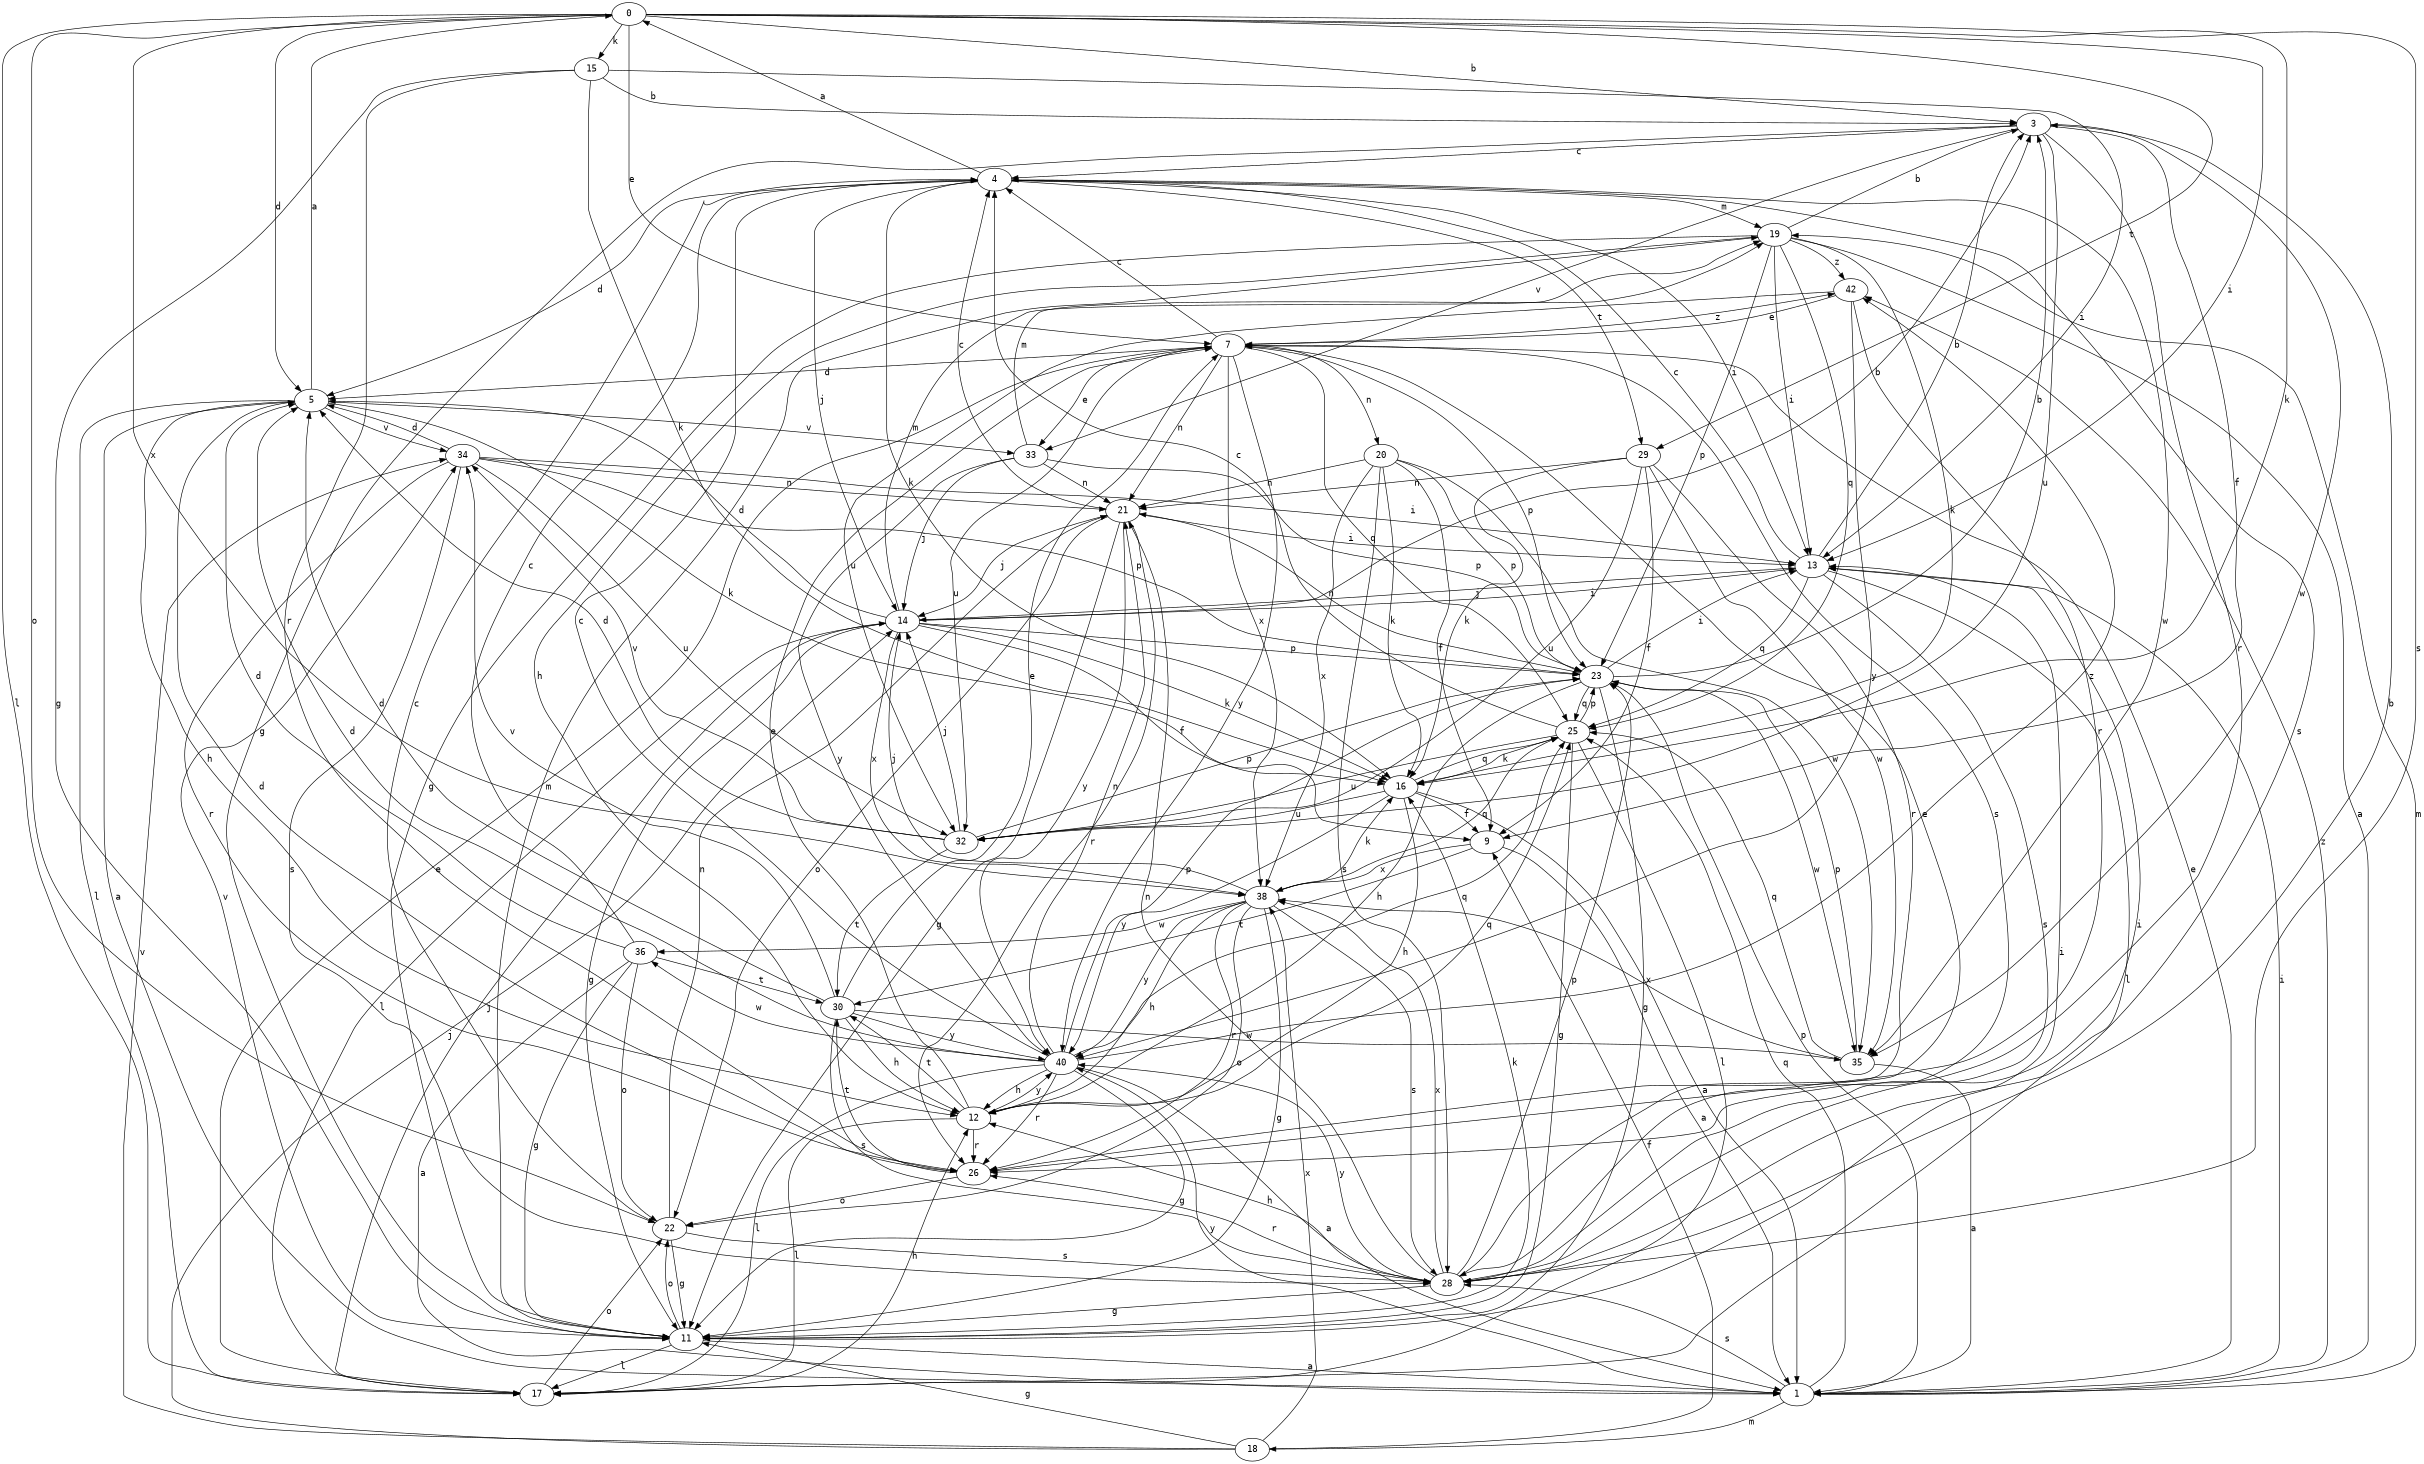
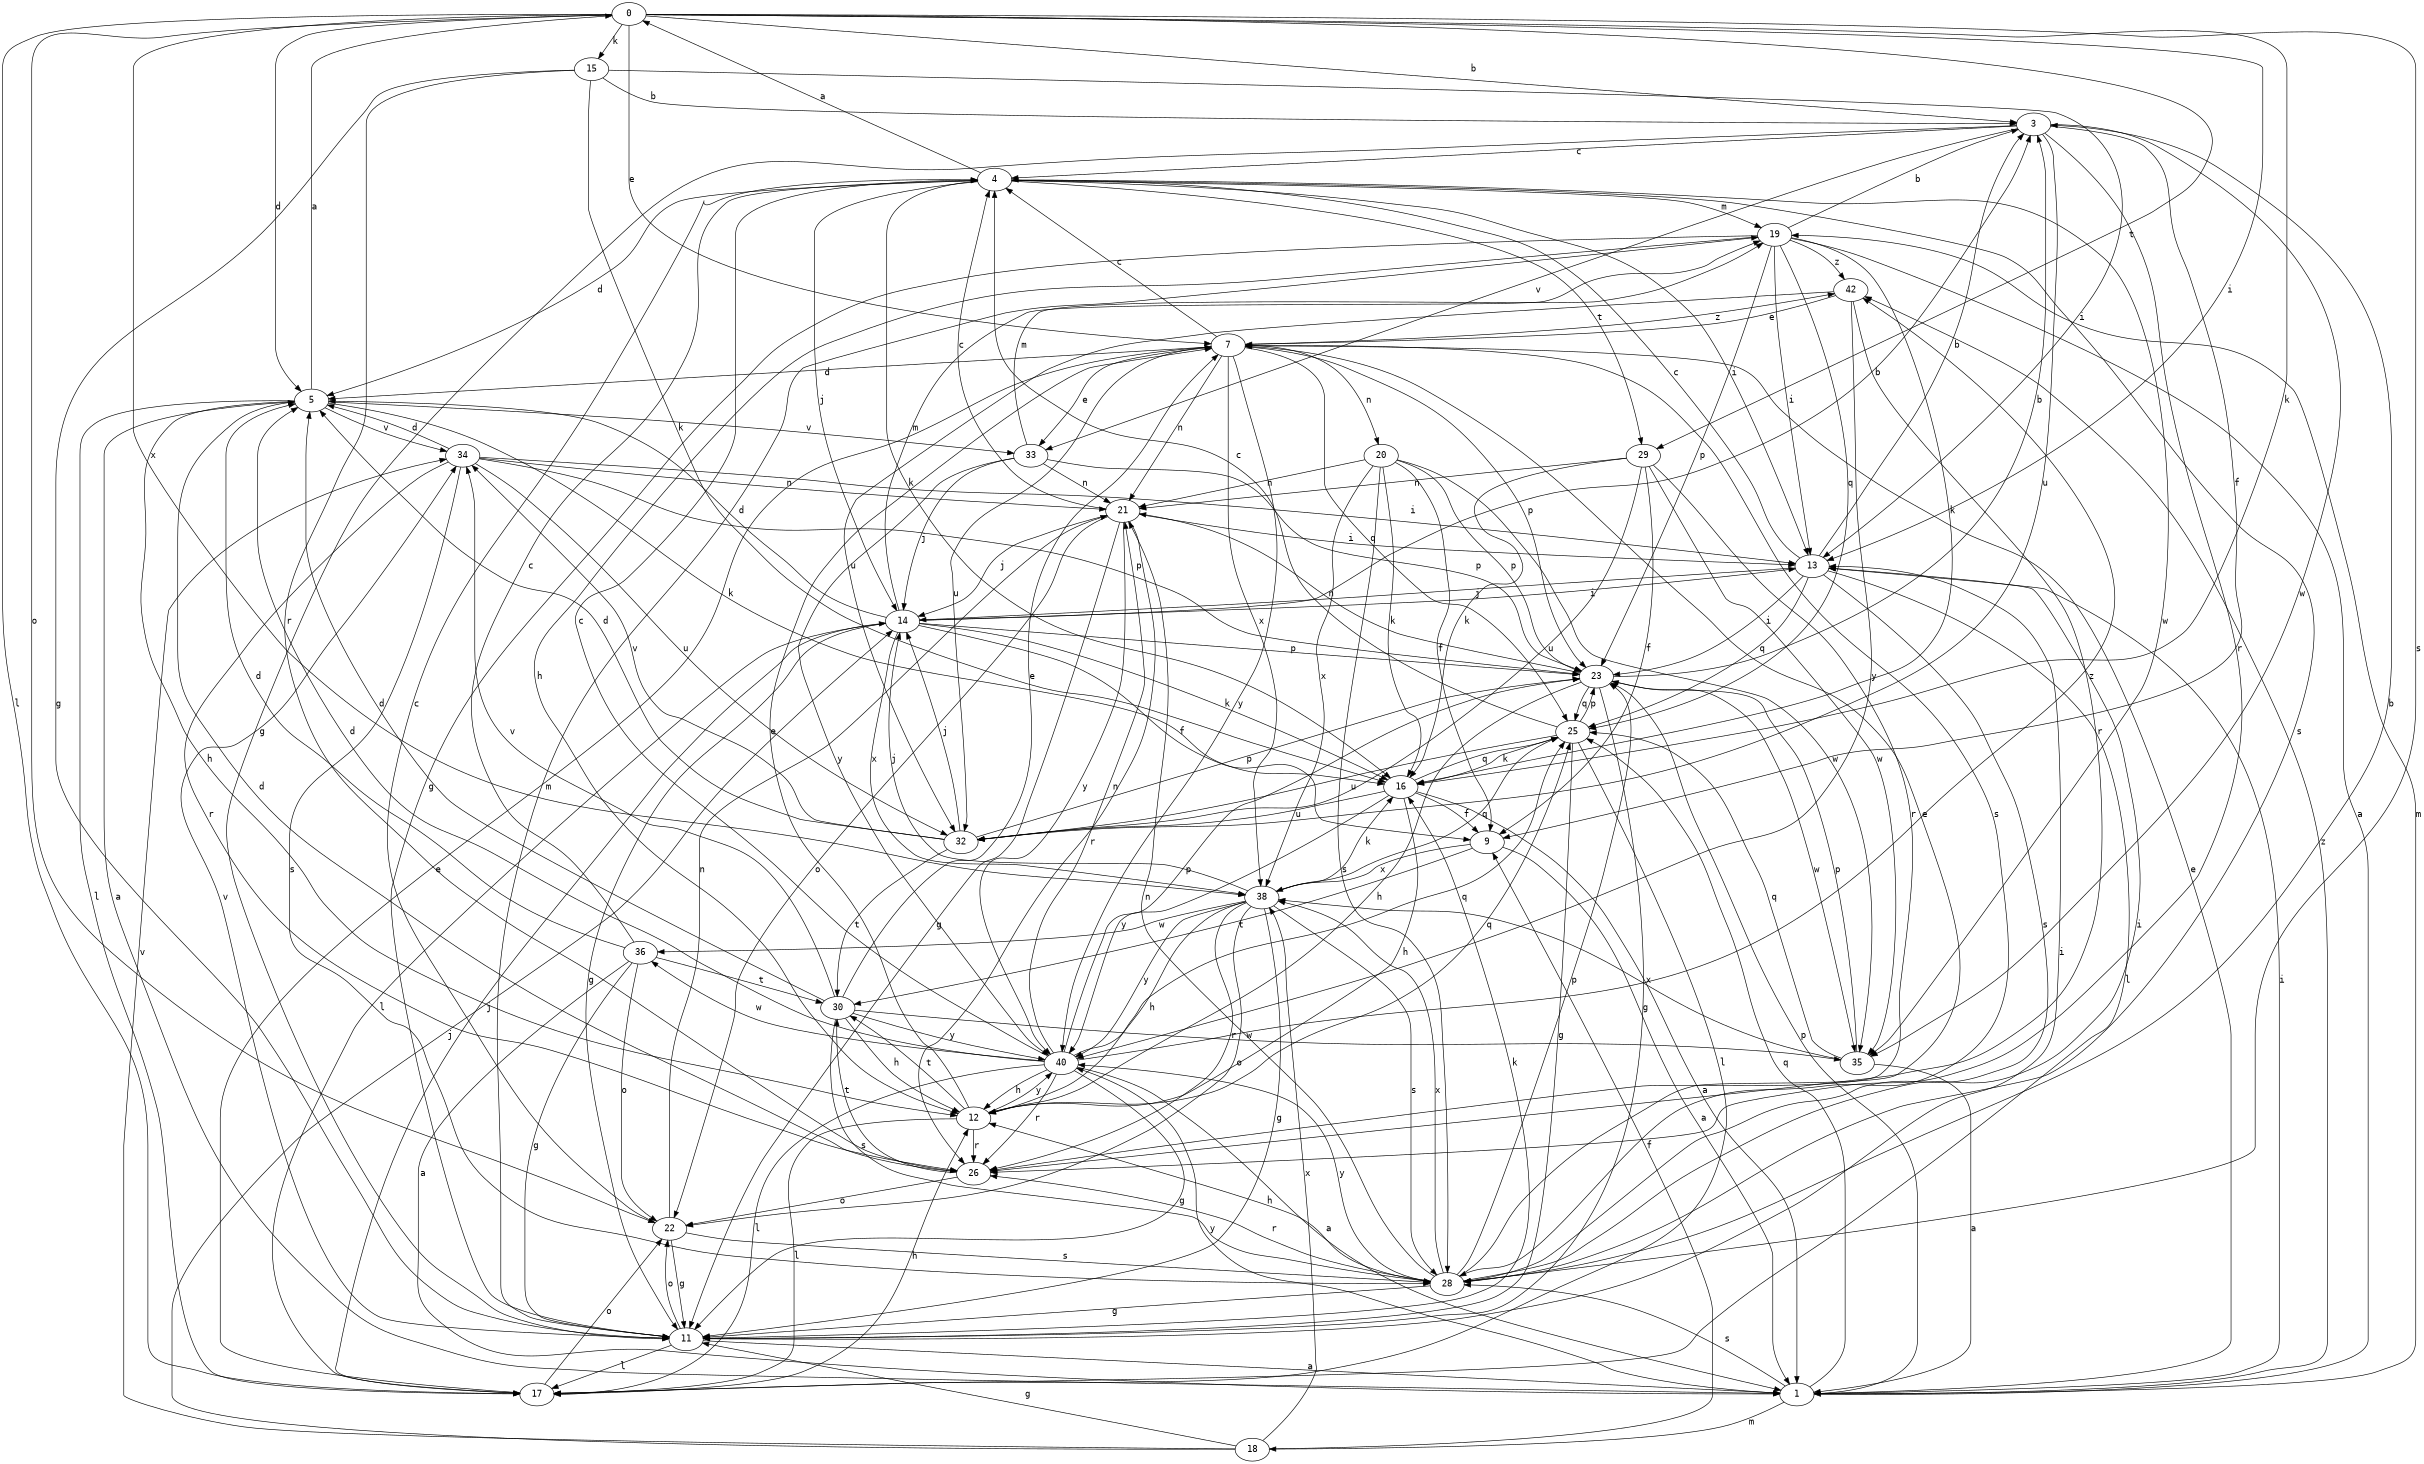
(1695, 613) -> (1721, 643)
